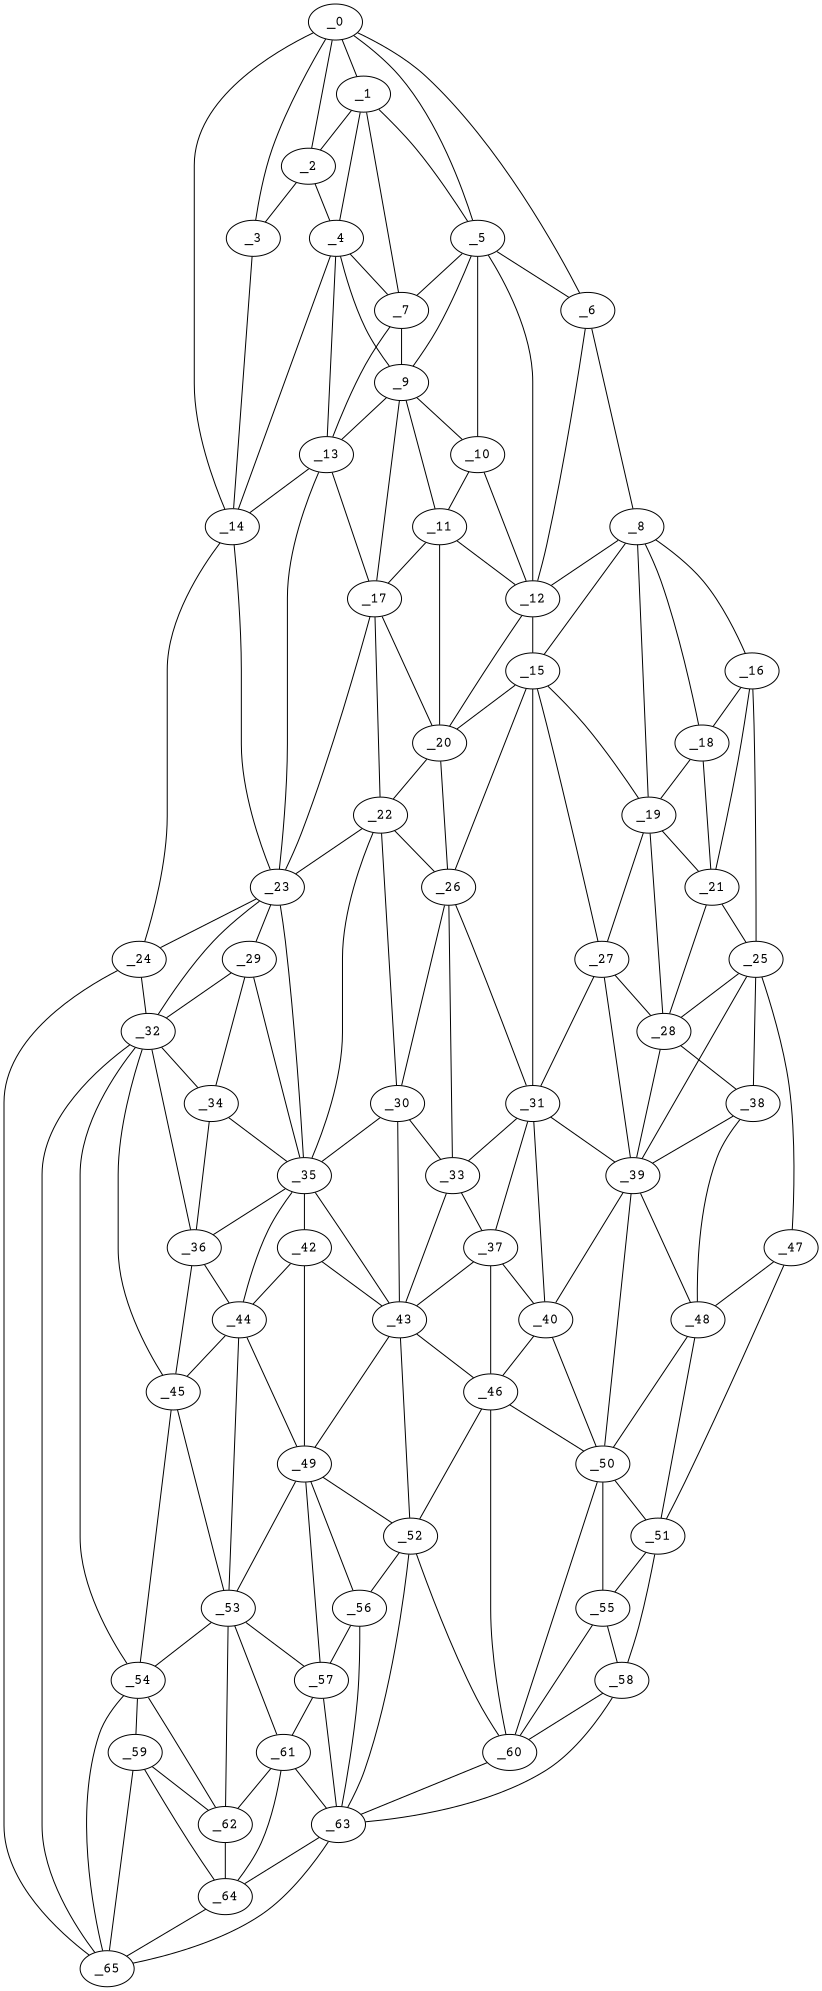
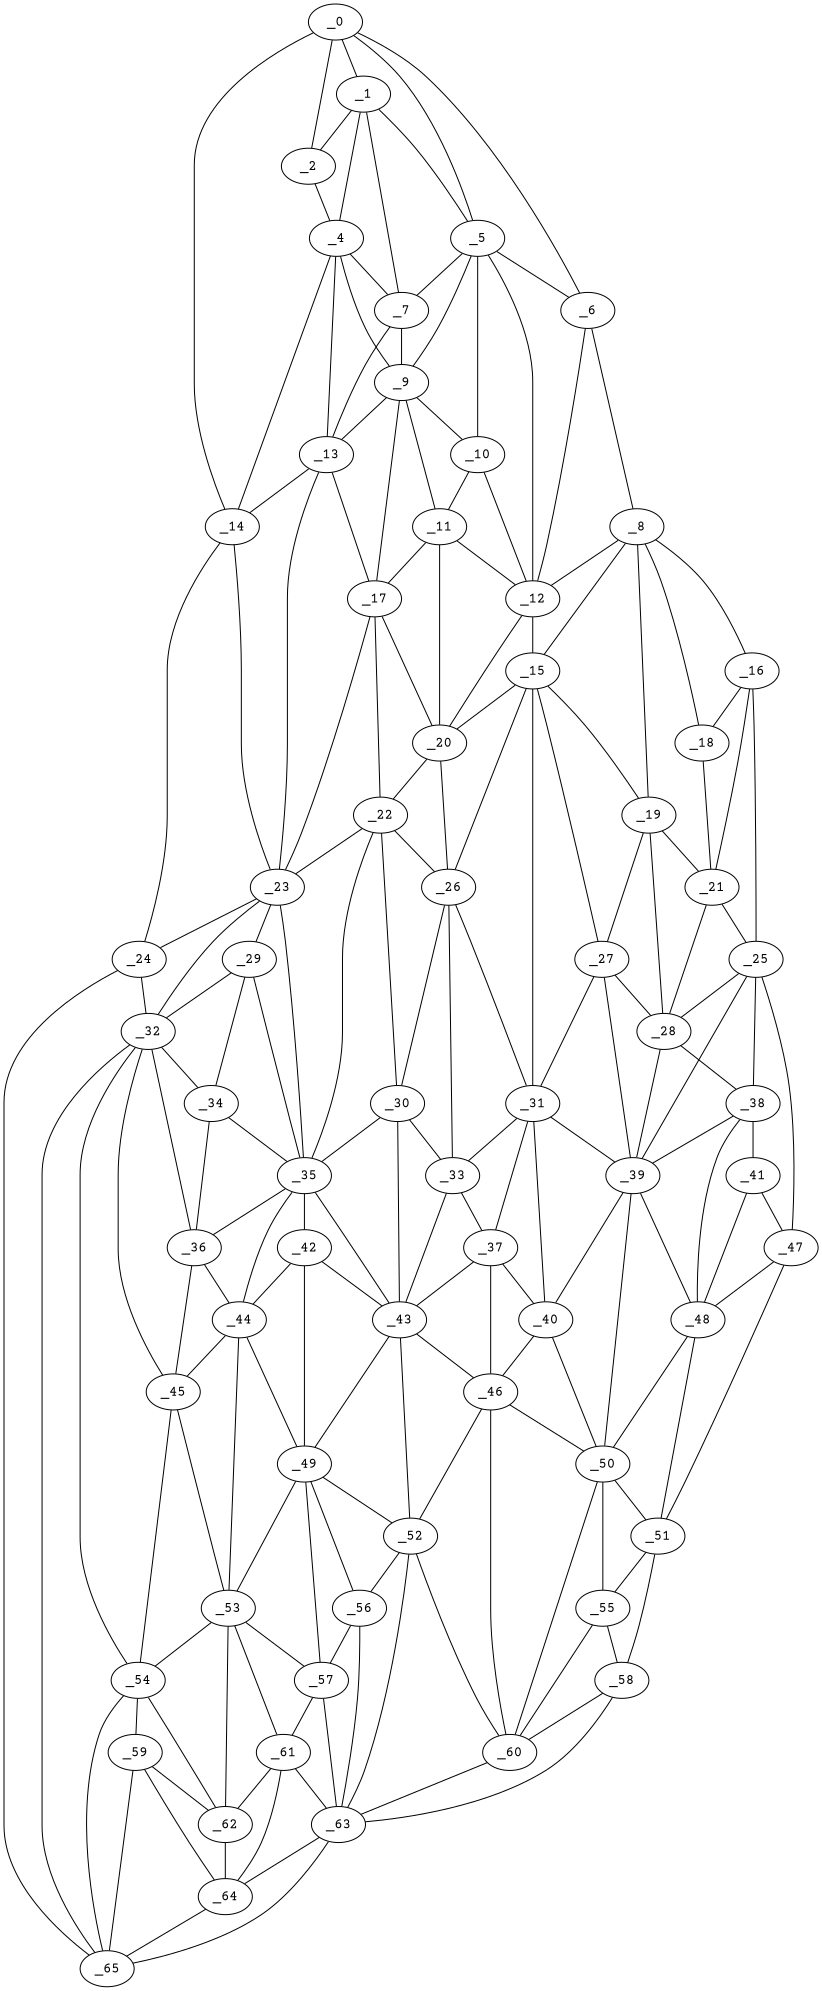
(253, 238) -> none
(675, 779) -> none
none -> (753, 1176)
